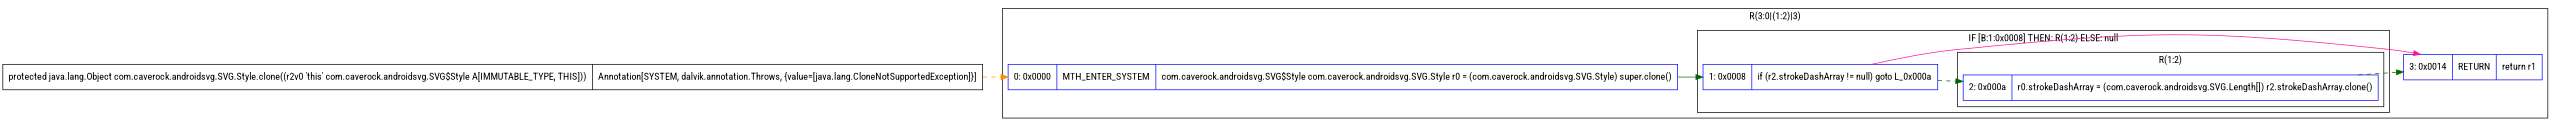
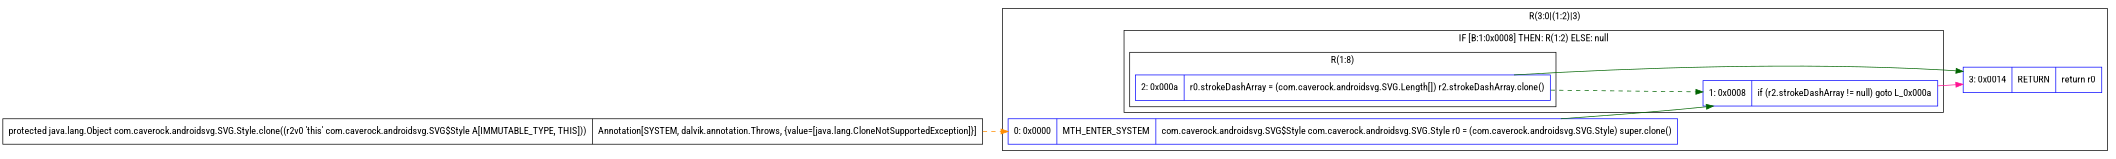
(2171, 60) -> (1343, 60)
(2519, 67) -> (2079, 80)
(2377, 74) -> (1735, 67)
(1947, 81) -> (1623, 91)
